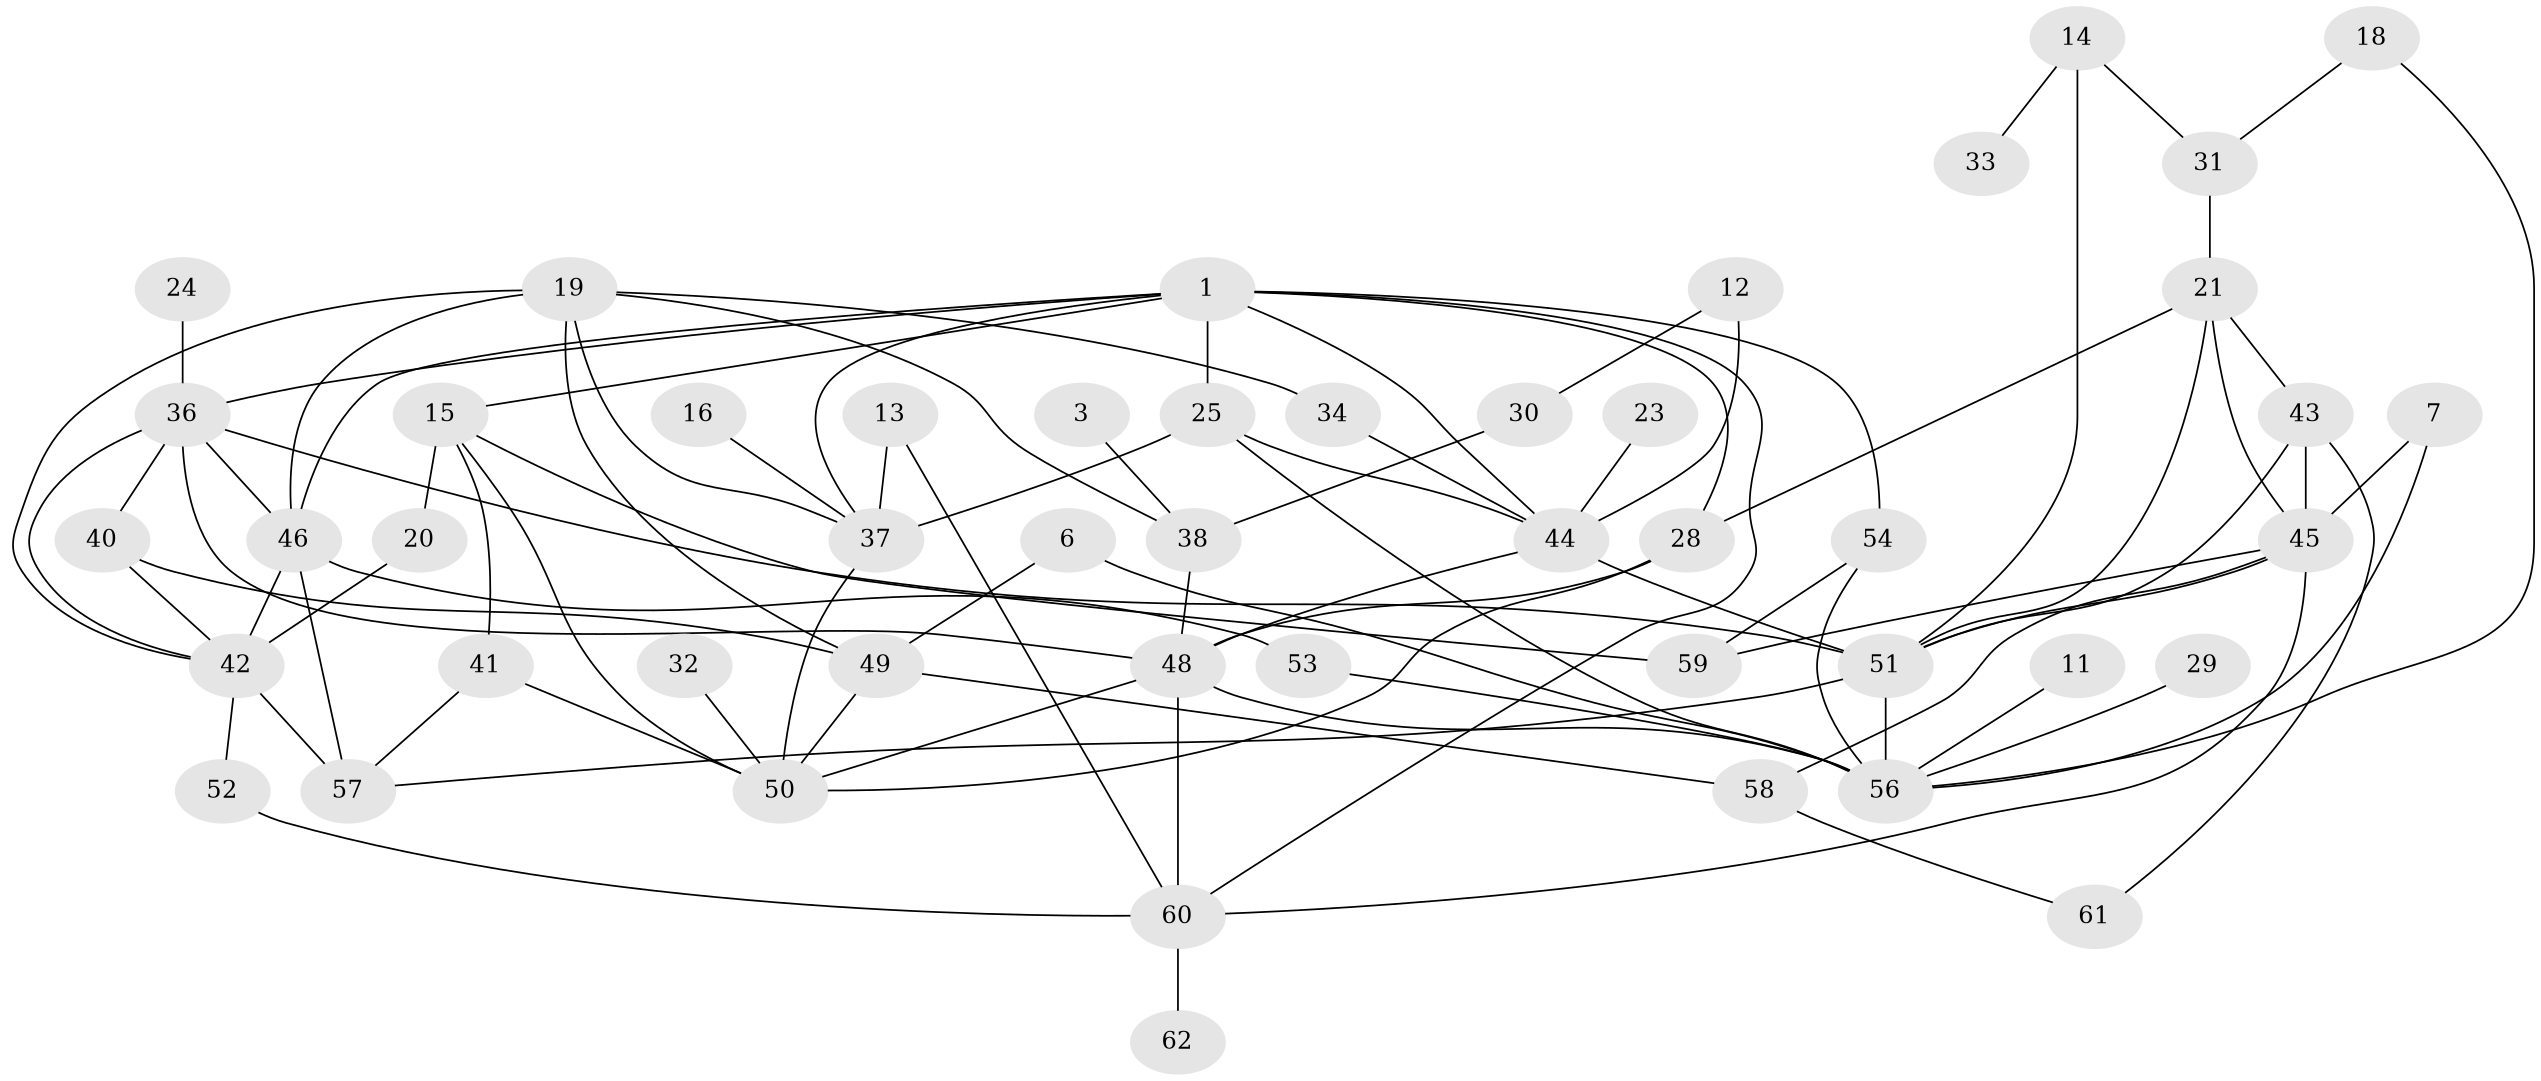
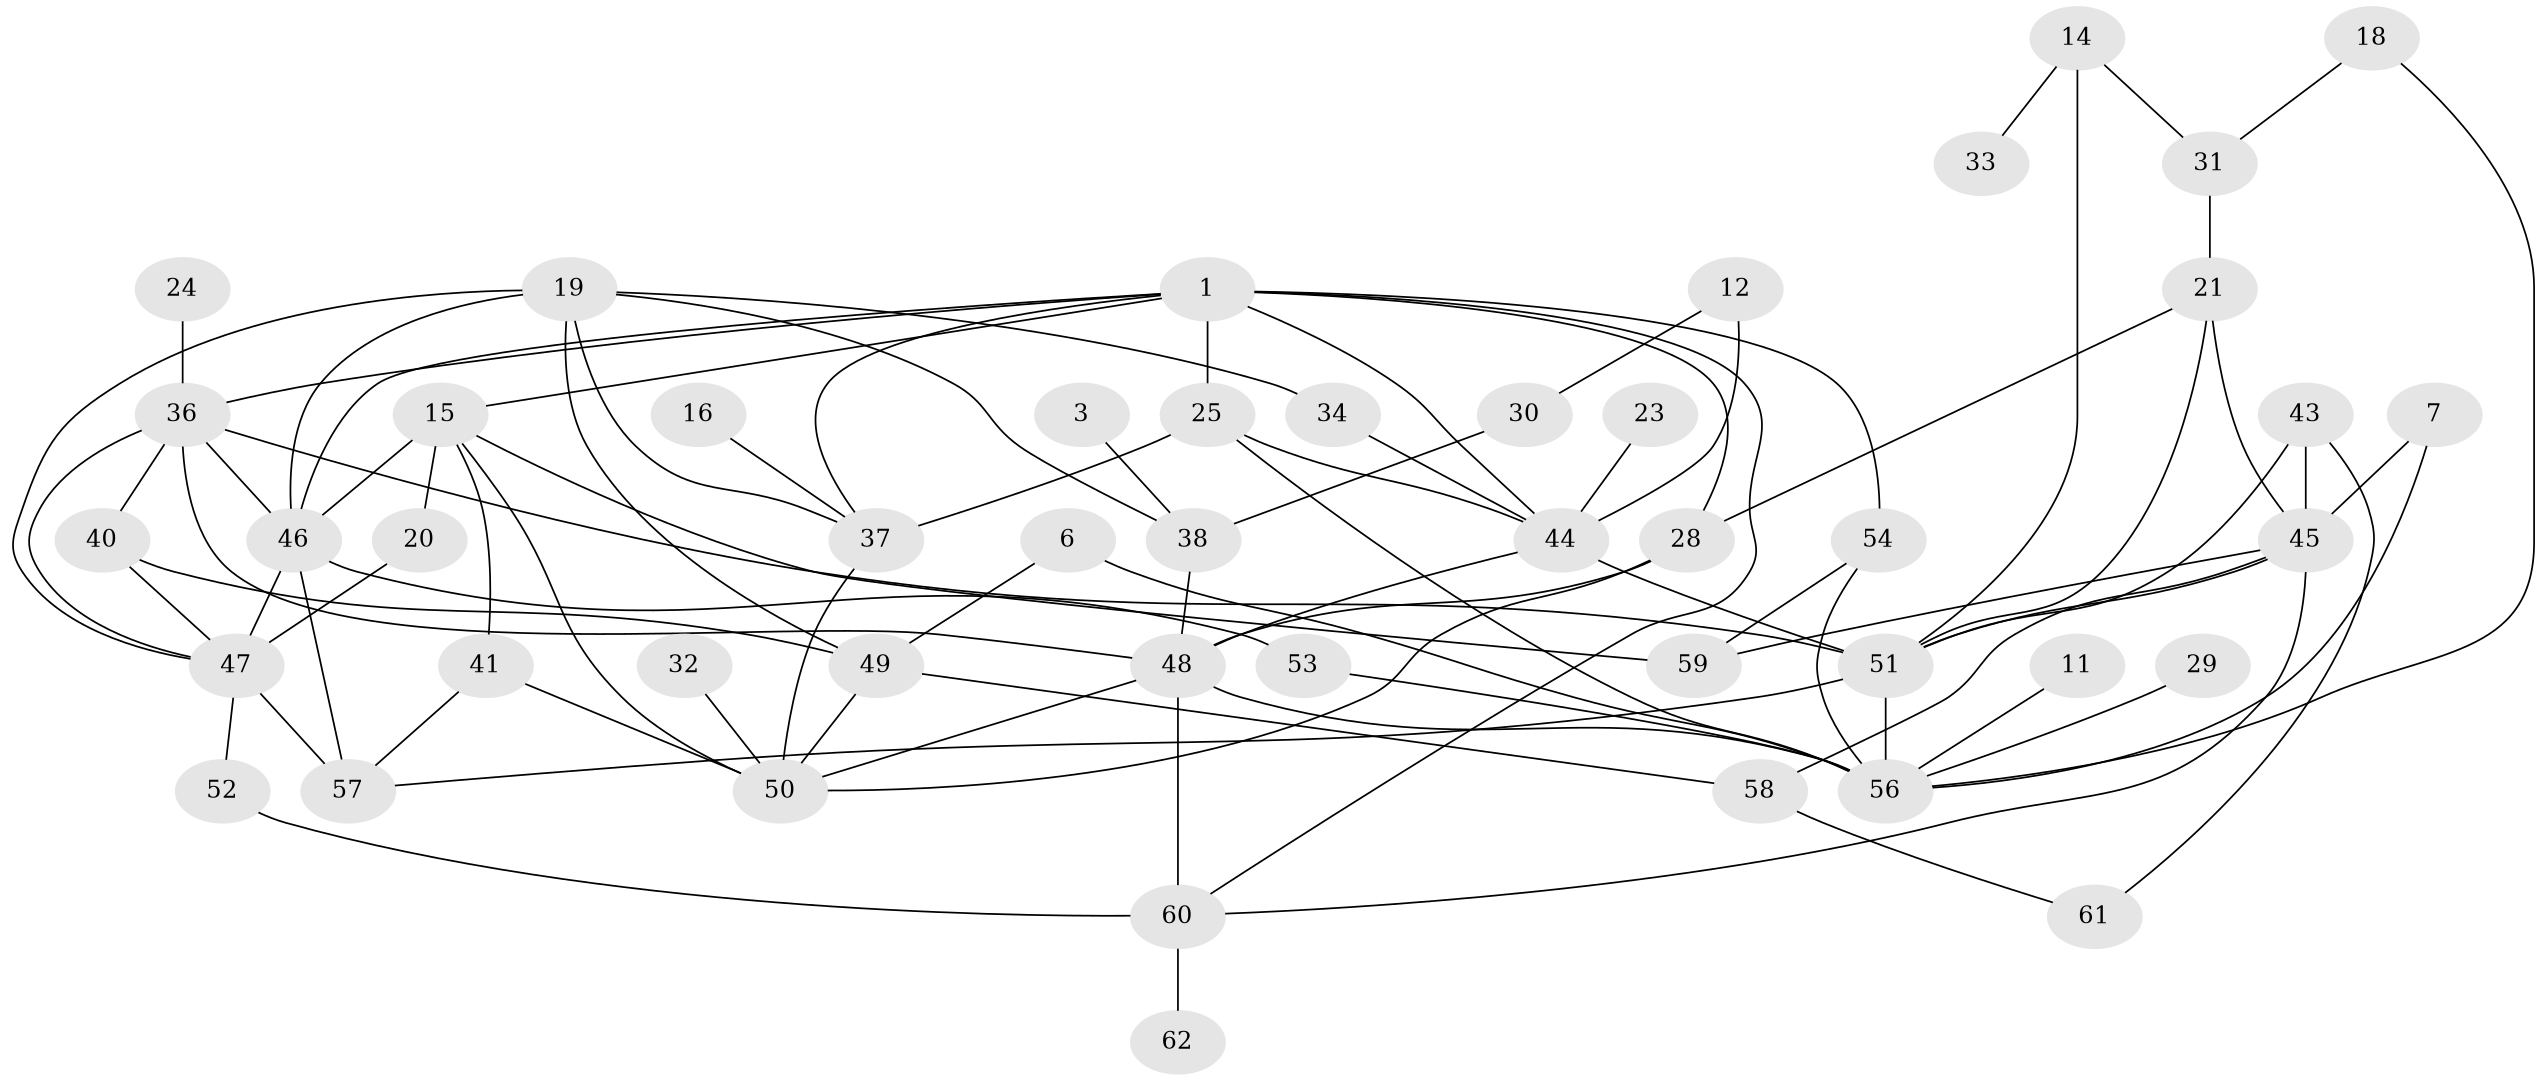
(2258, 352) -> none
(890, 415) -> none
none -> (363, 481)
(237, 666) -> (237, 666)
